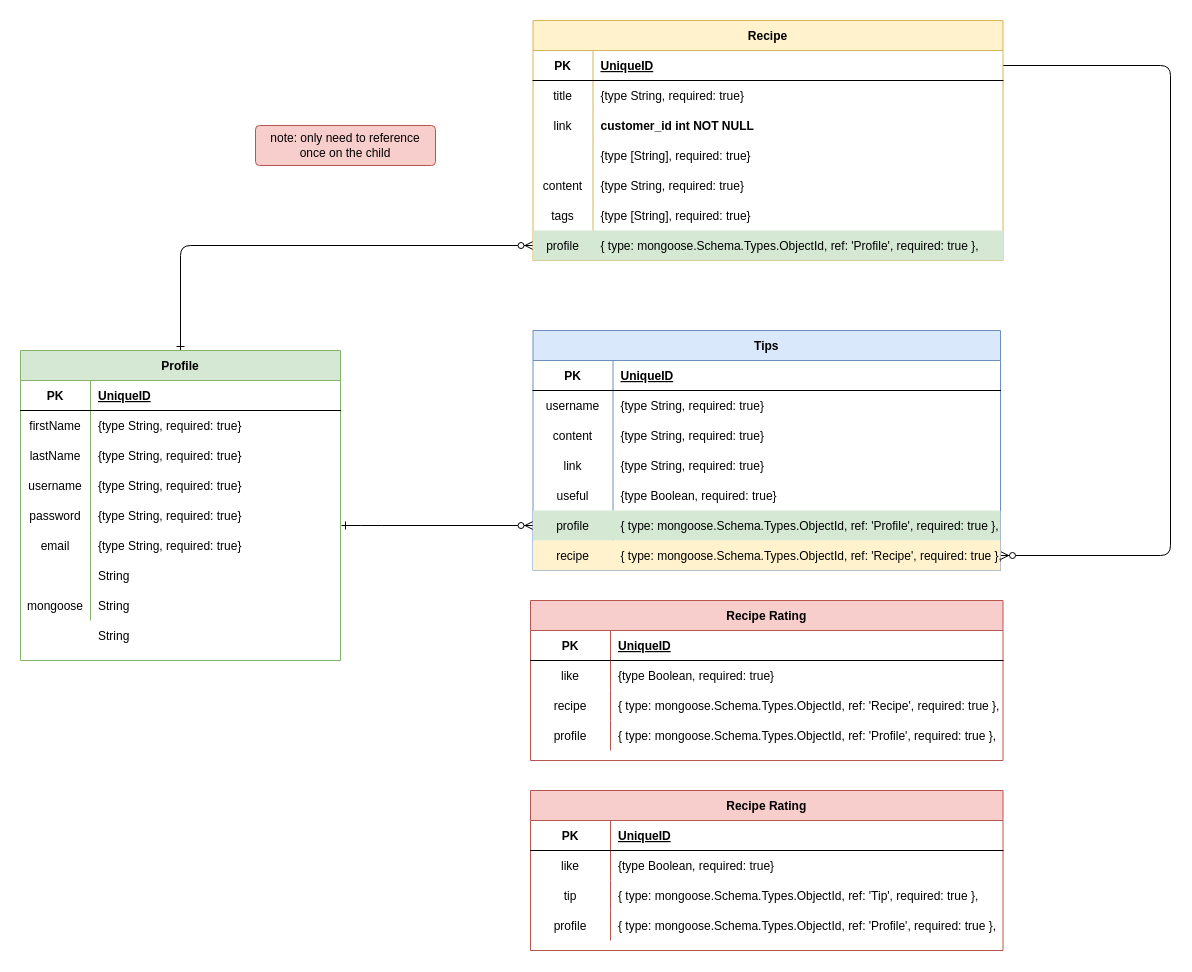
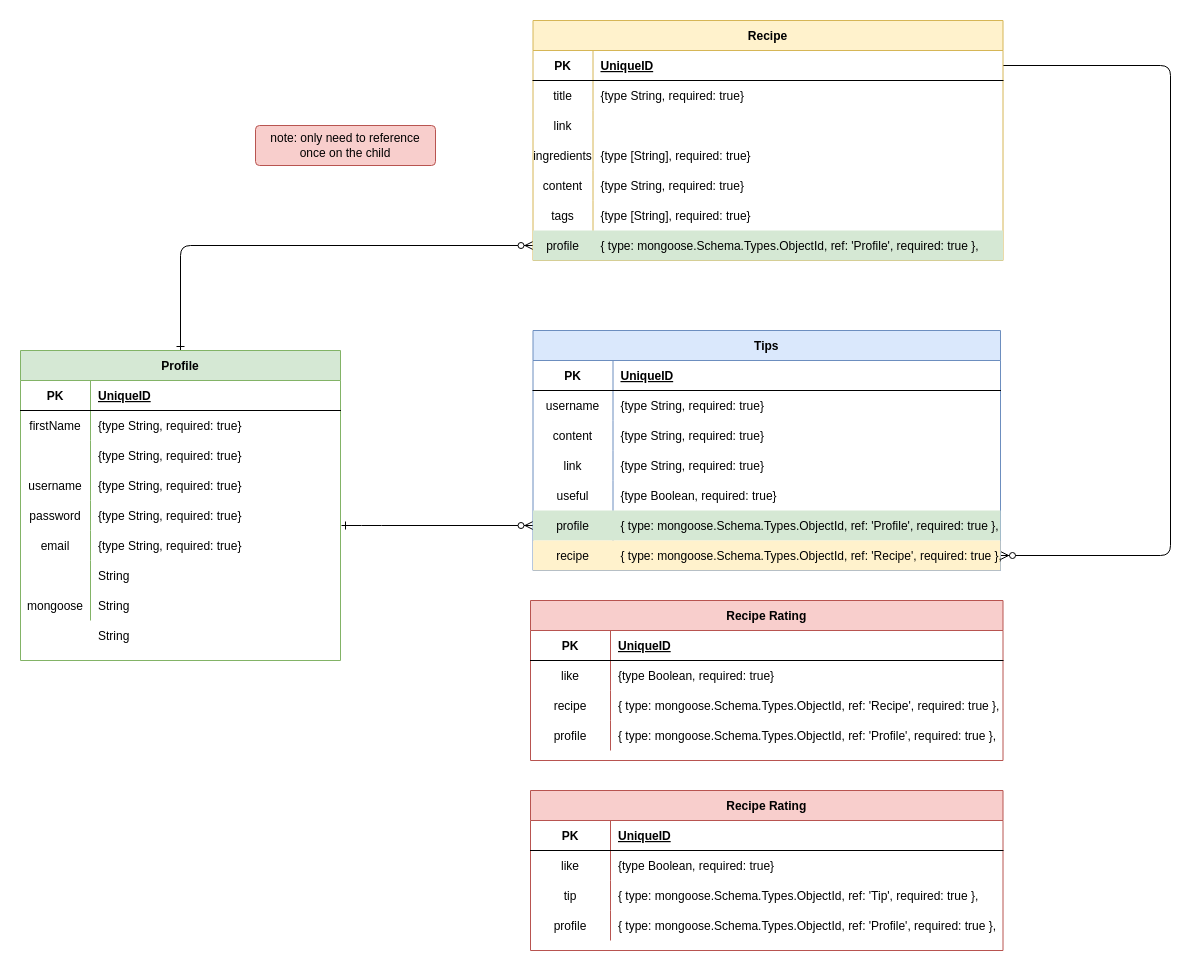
(798, 126) -> none
none -> (563, 156)
(56, 456) -> none
